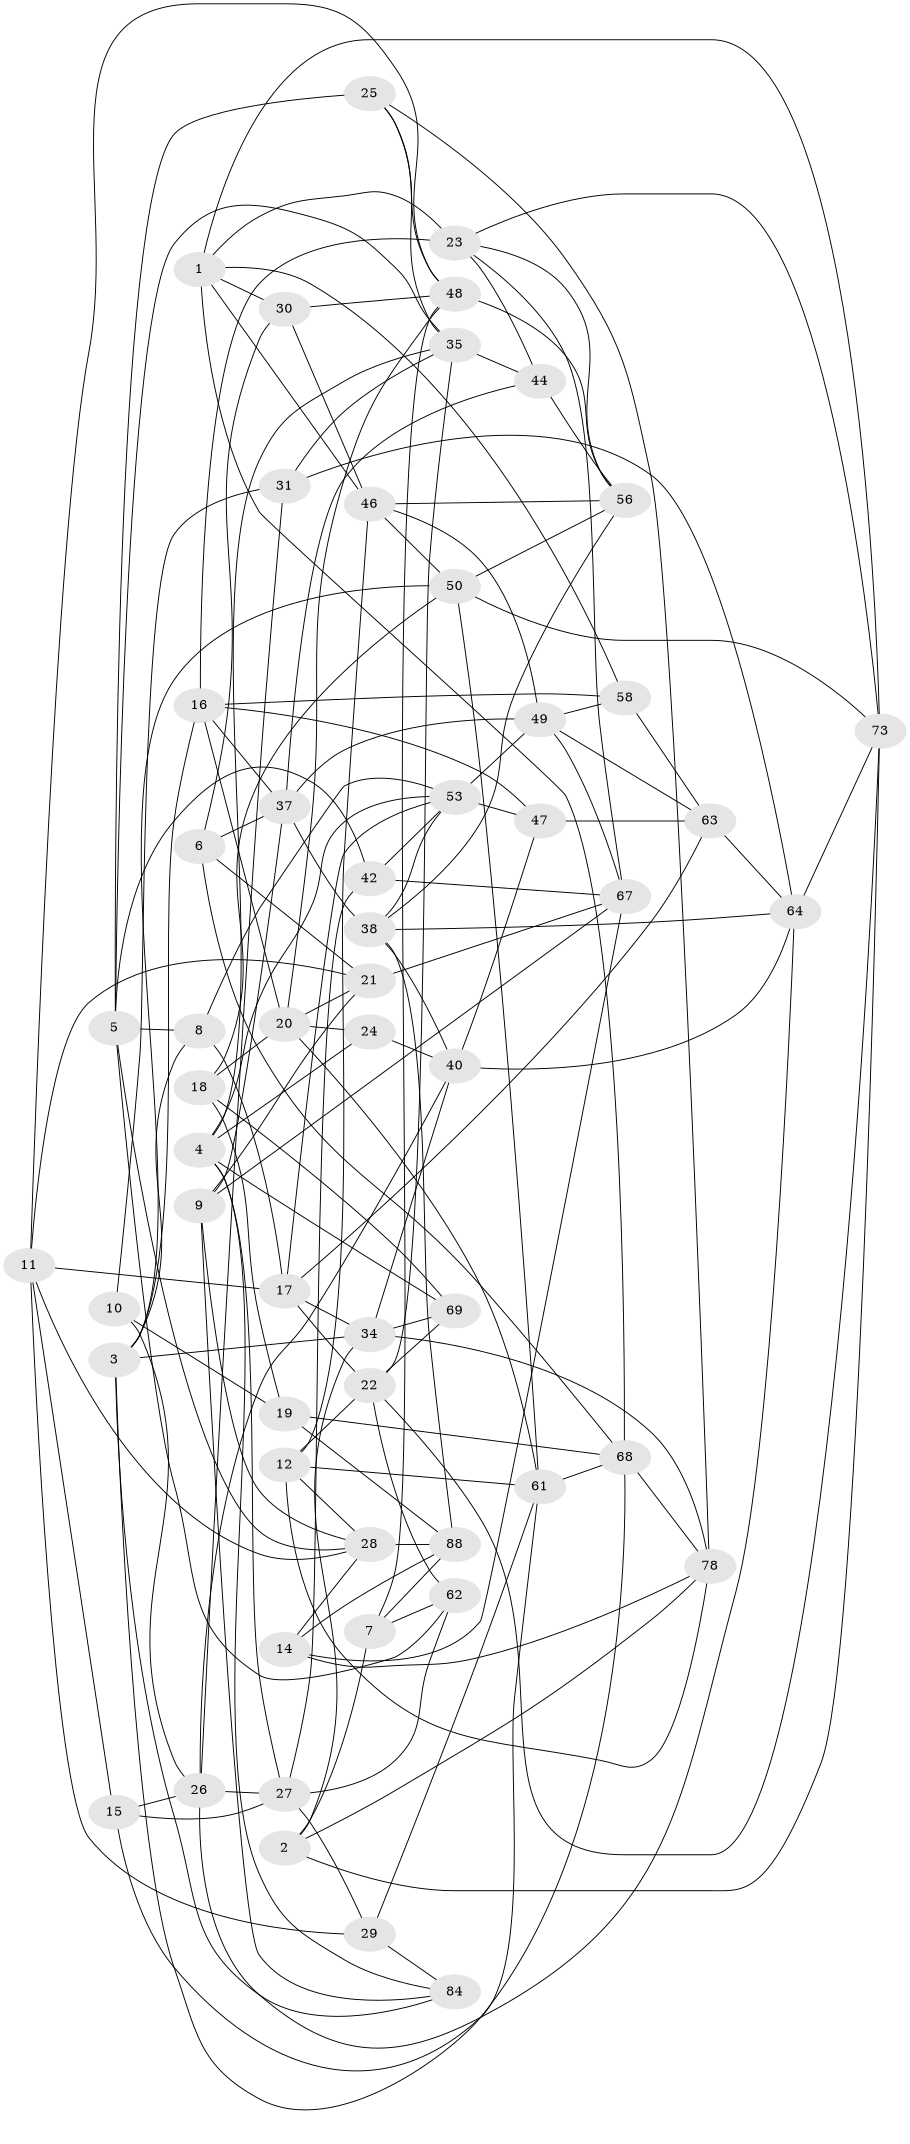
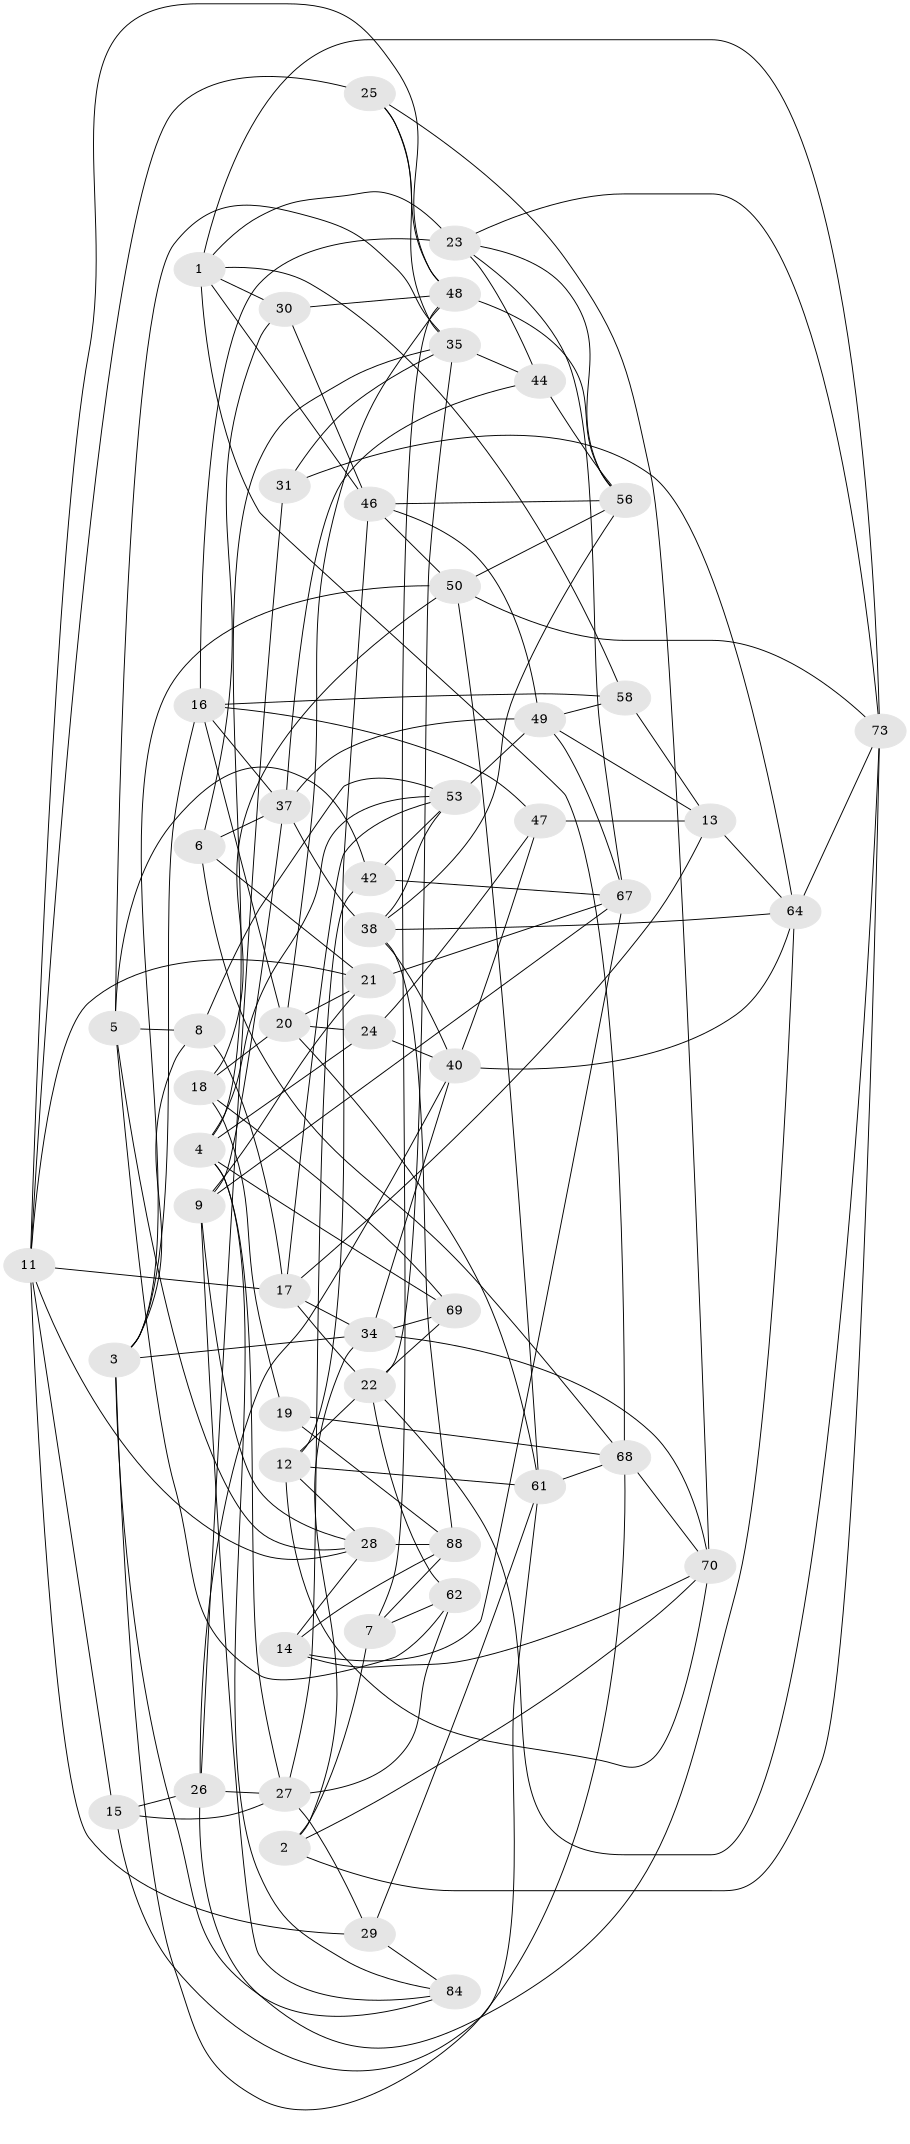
(126, 482) -> (84, 584)
(498, 809) -> (451, 938)
(710, 821) -> (710, 821)
(114, 1309) -> none
(710, 1566) -> (710, 1566)
